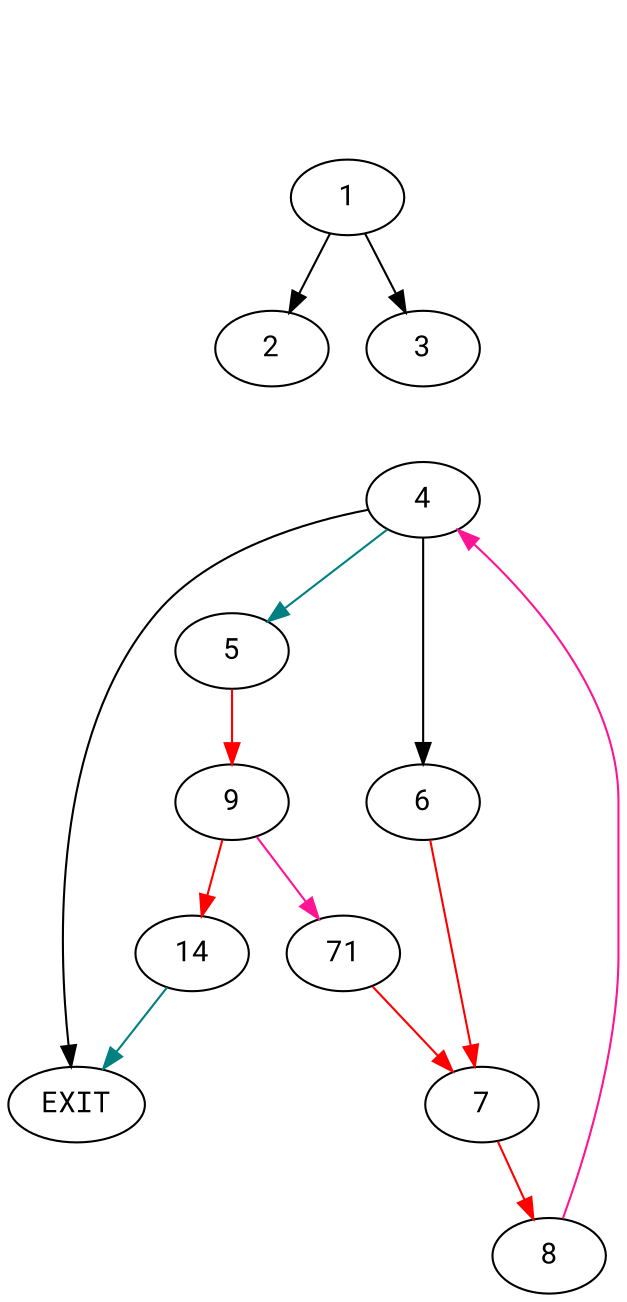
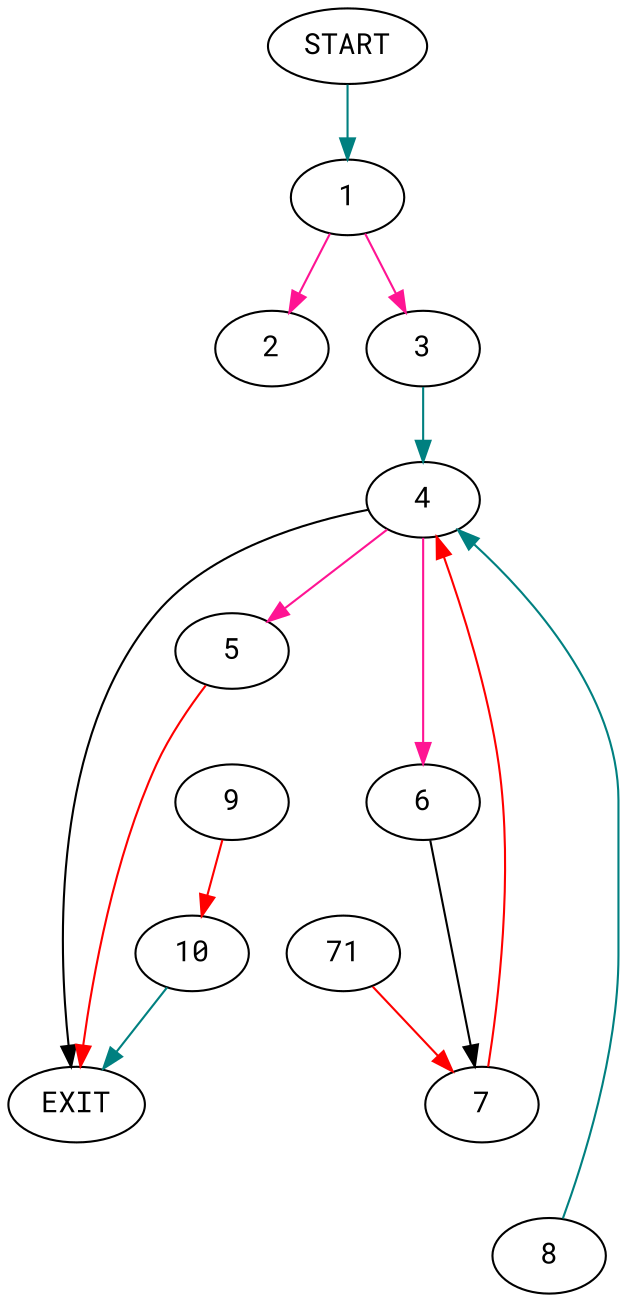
none -> (348, 46)
(315, 264) -> (315, 264)
(381, 264) -> (381, 264)
none -> (423, 414)
(336, 569) -> (336, 569)
(423, 640) -> (423, 640)
(232, 716) -> (123, 857)
(618, 862) -> (618, 862)
(281, 869) -> none
(450, 943) -> (450, 943)
(192, 953) -> (192, 953)
(511, 1171) -> (503, 808)
